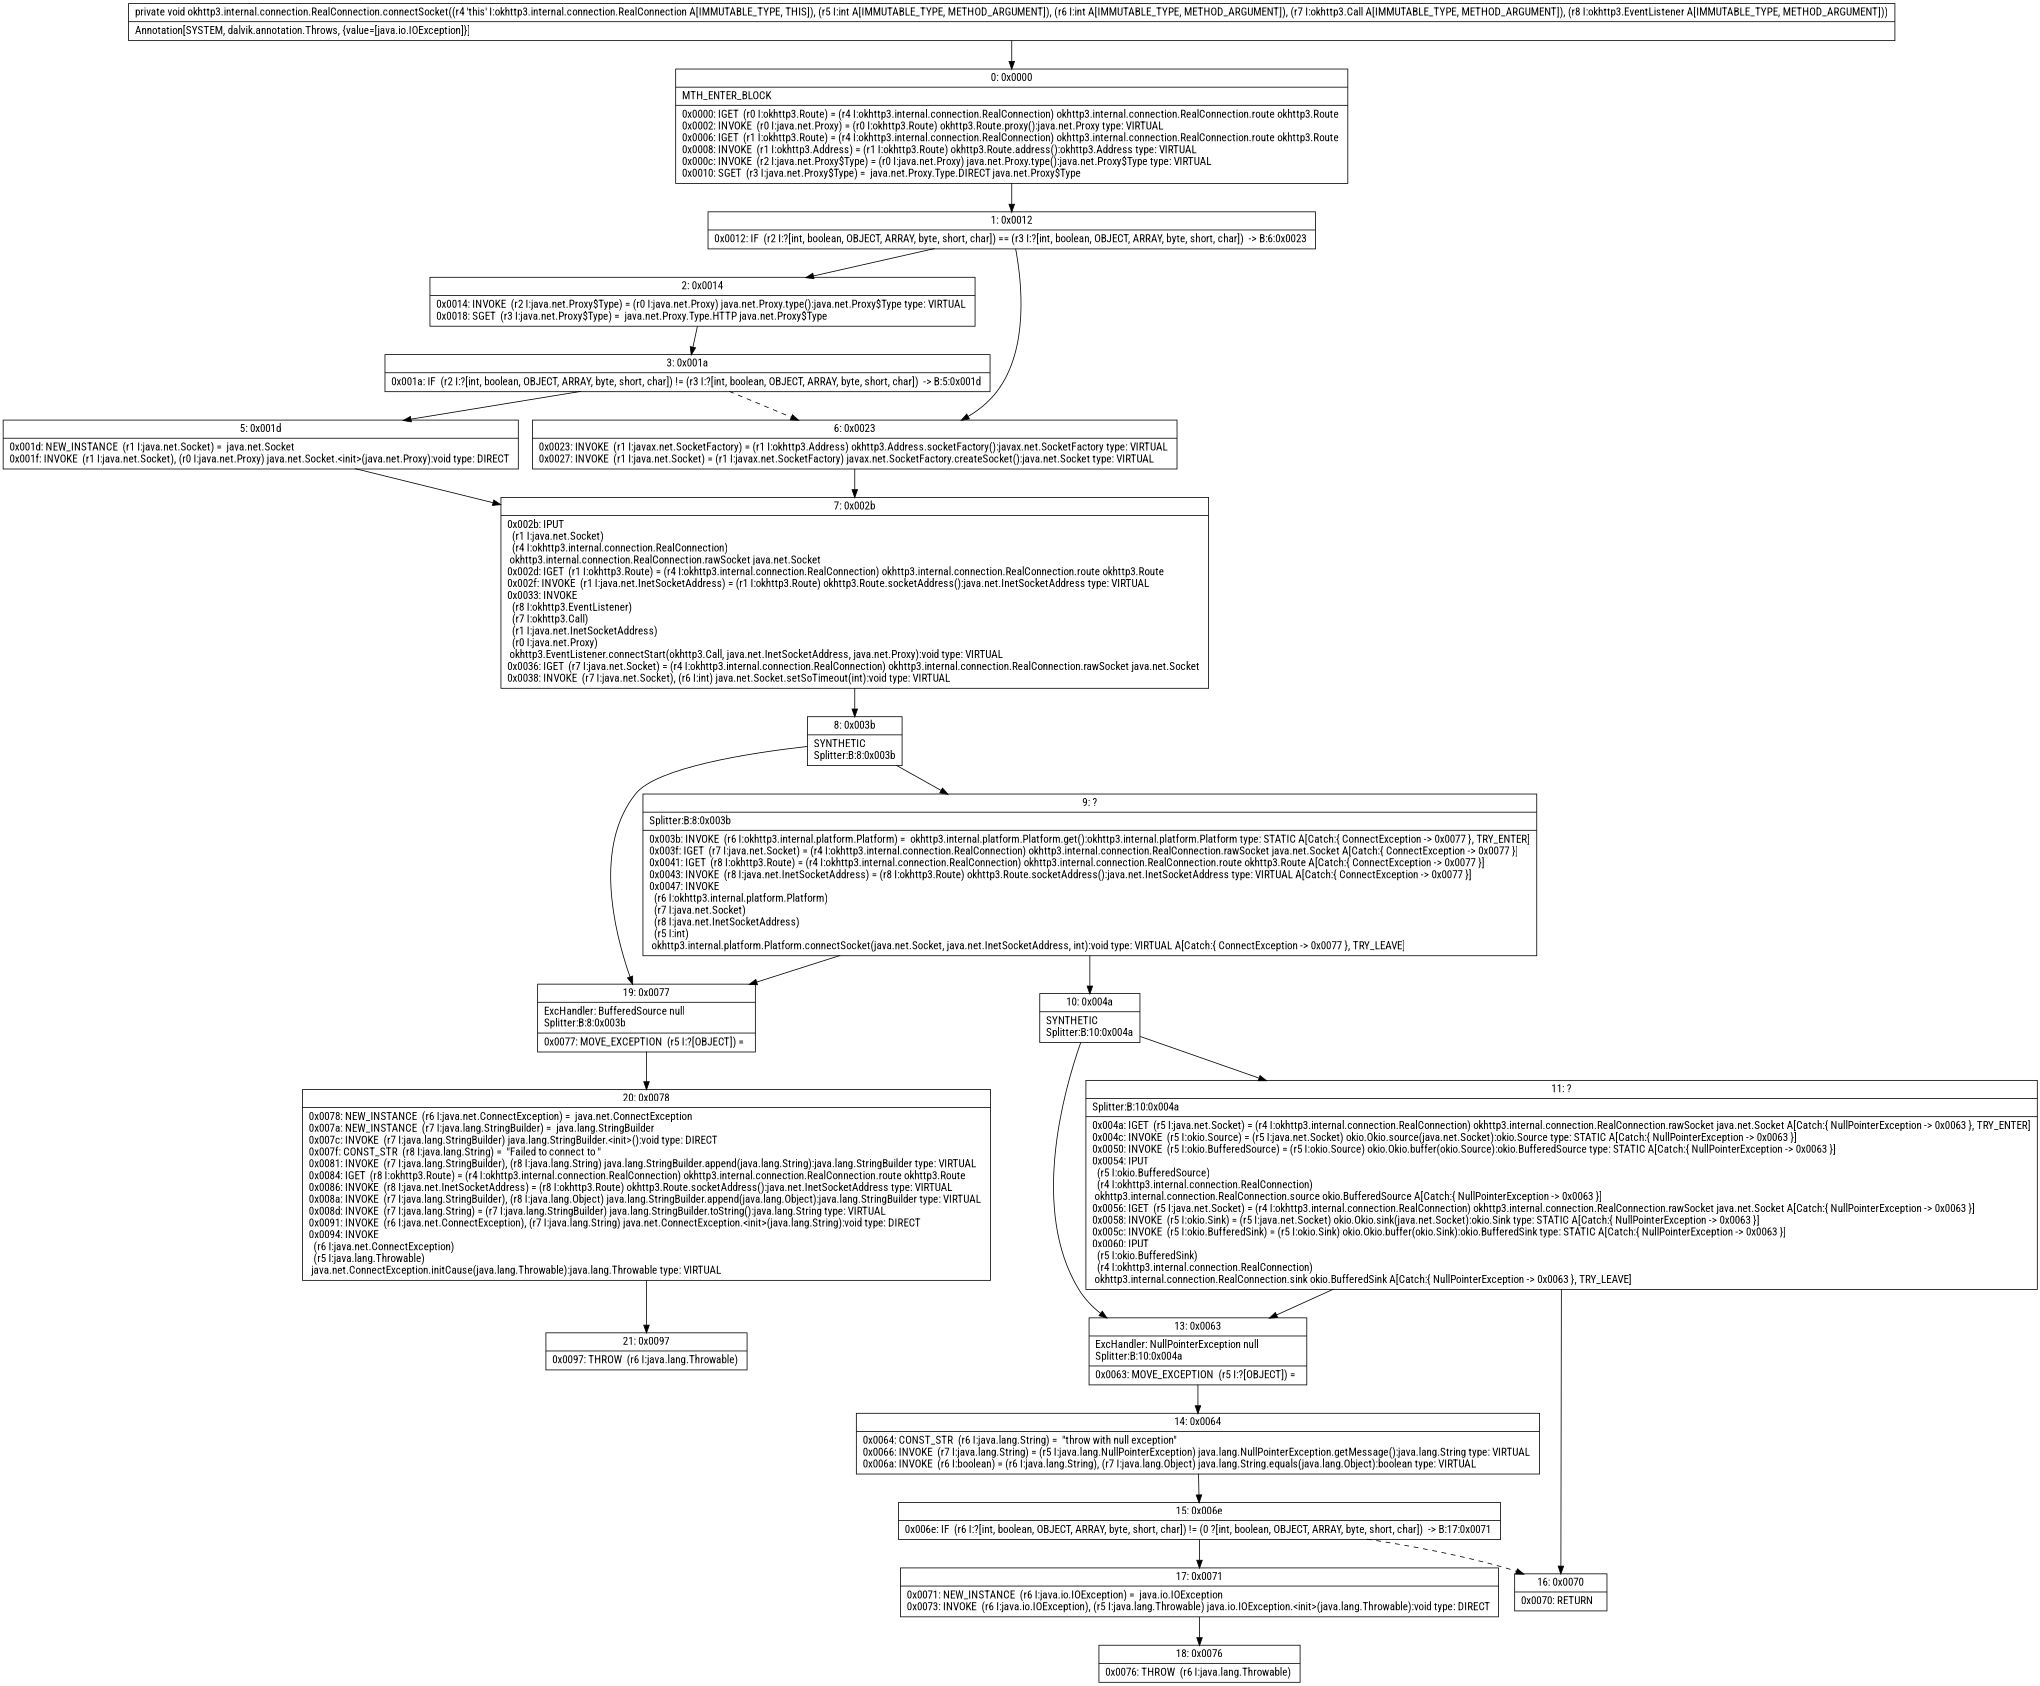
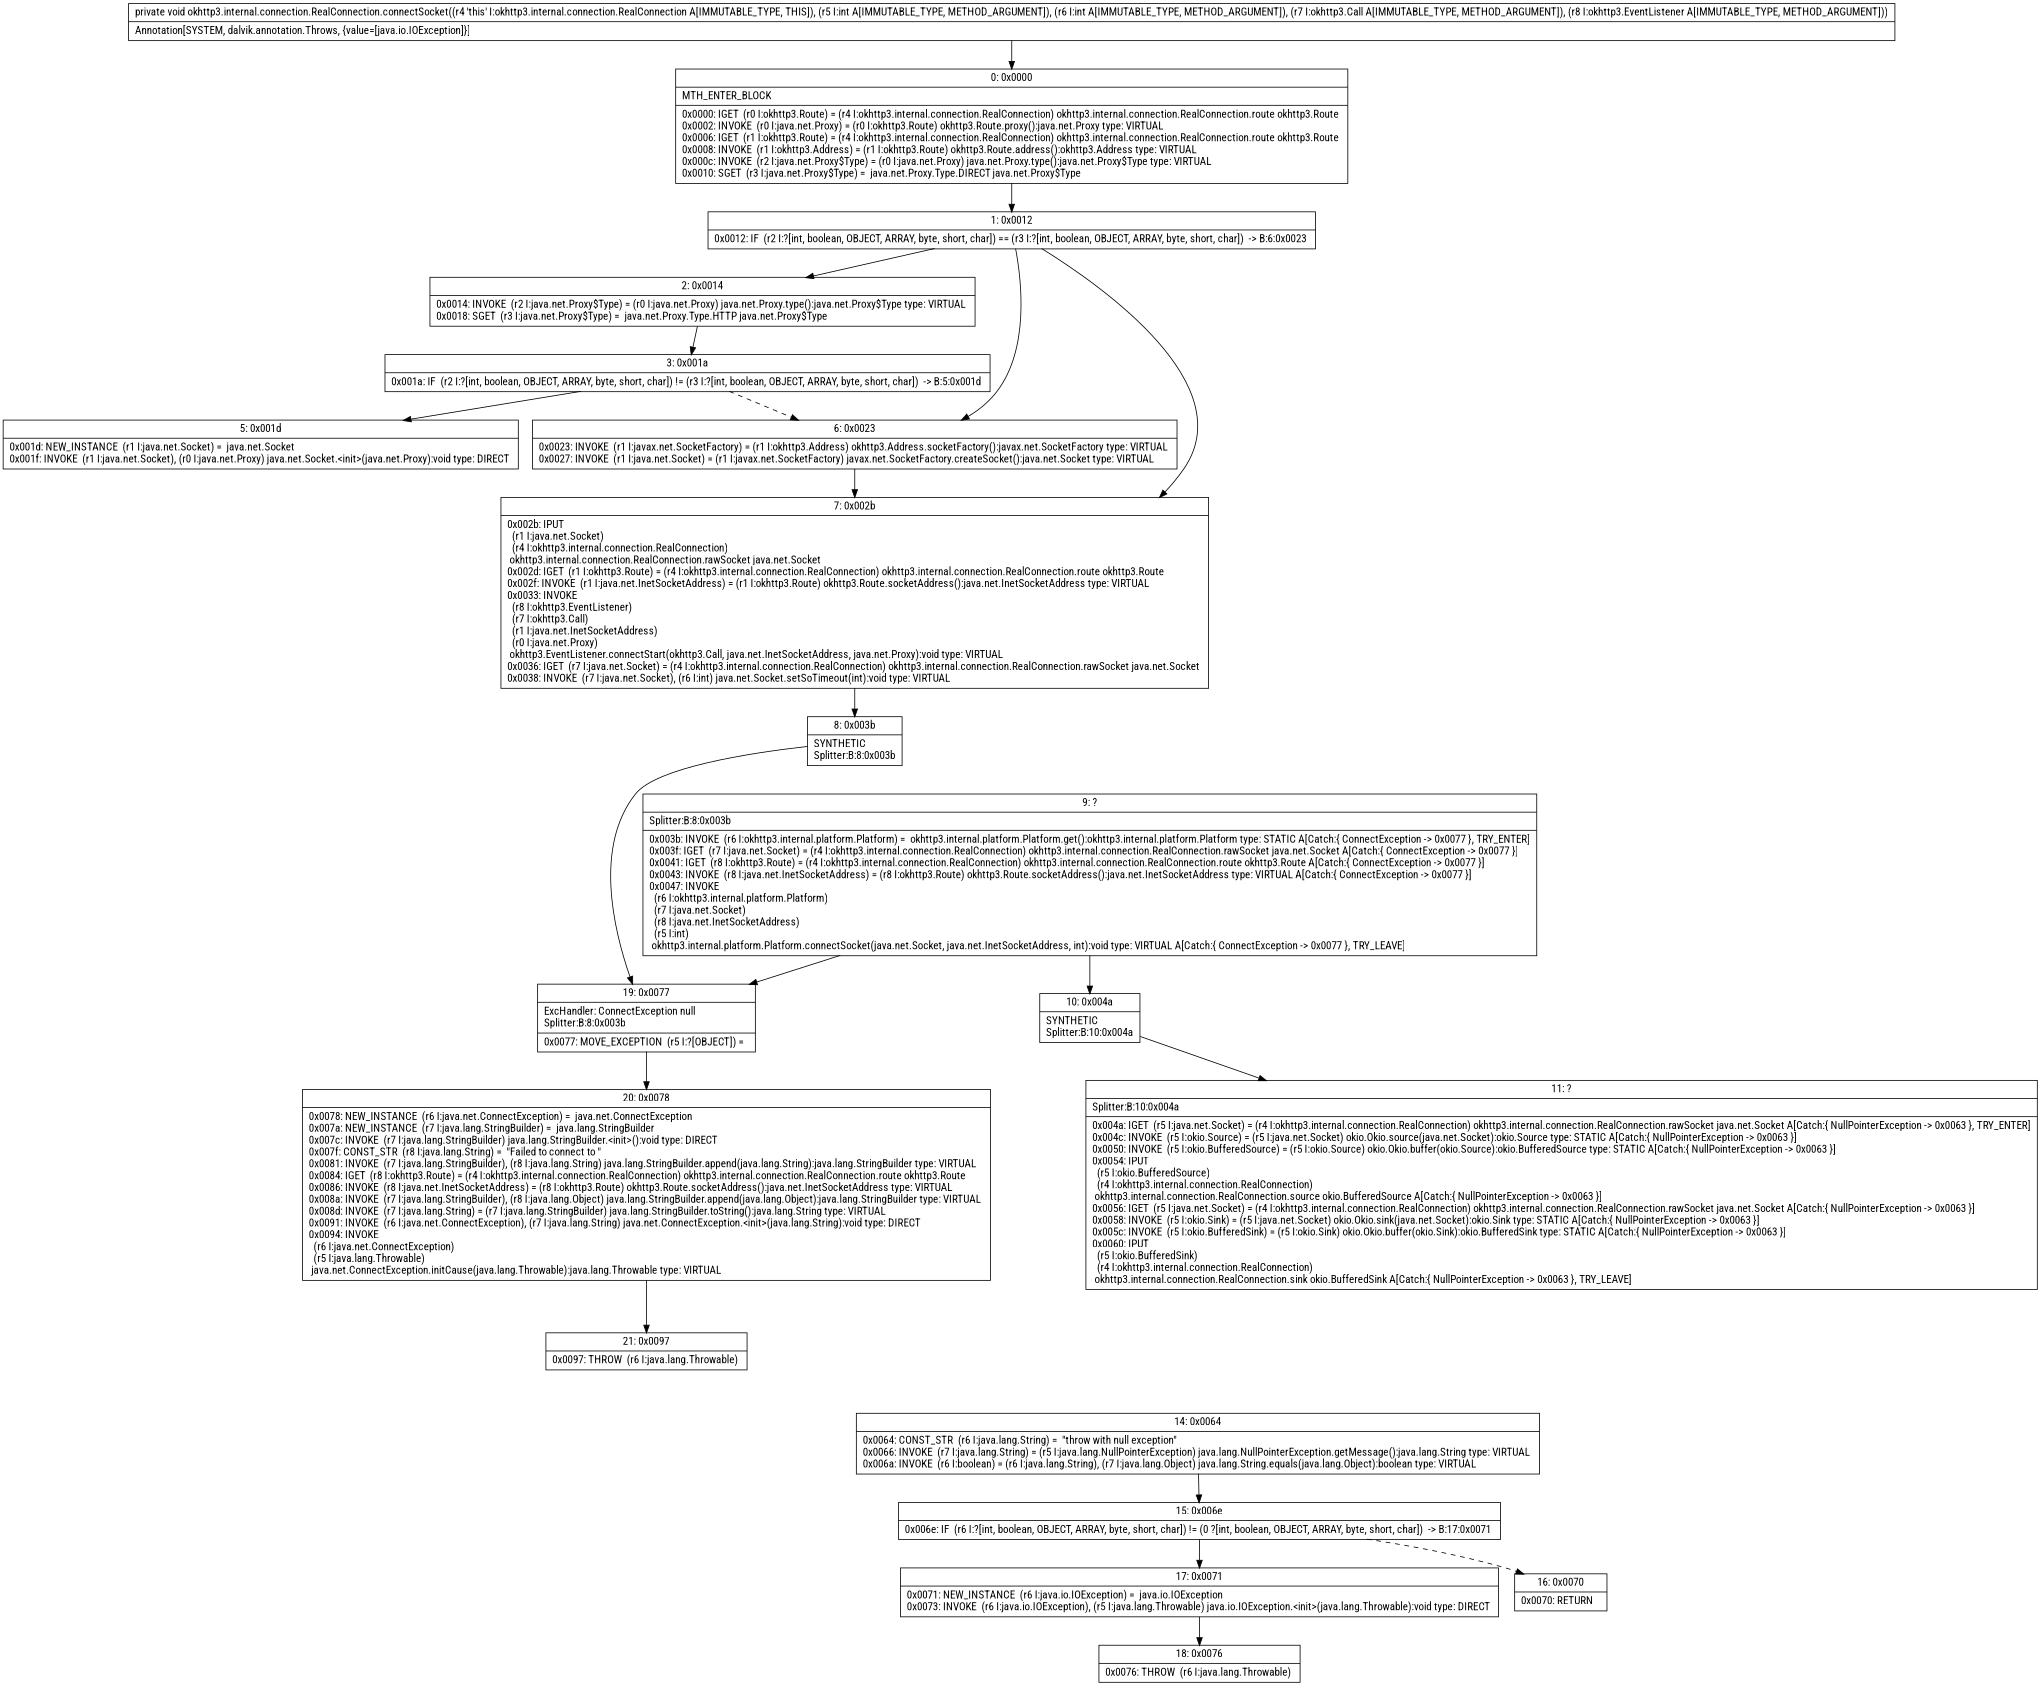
(424, 486) -> (1164, 350)
(919, 778) -> none
(615, 1011) -> (620, 1011)
(1198, 1351) -> none
(1561, 1428) -> none
